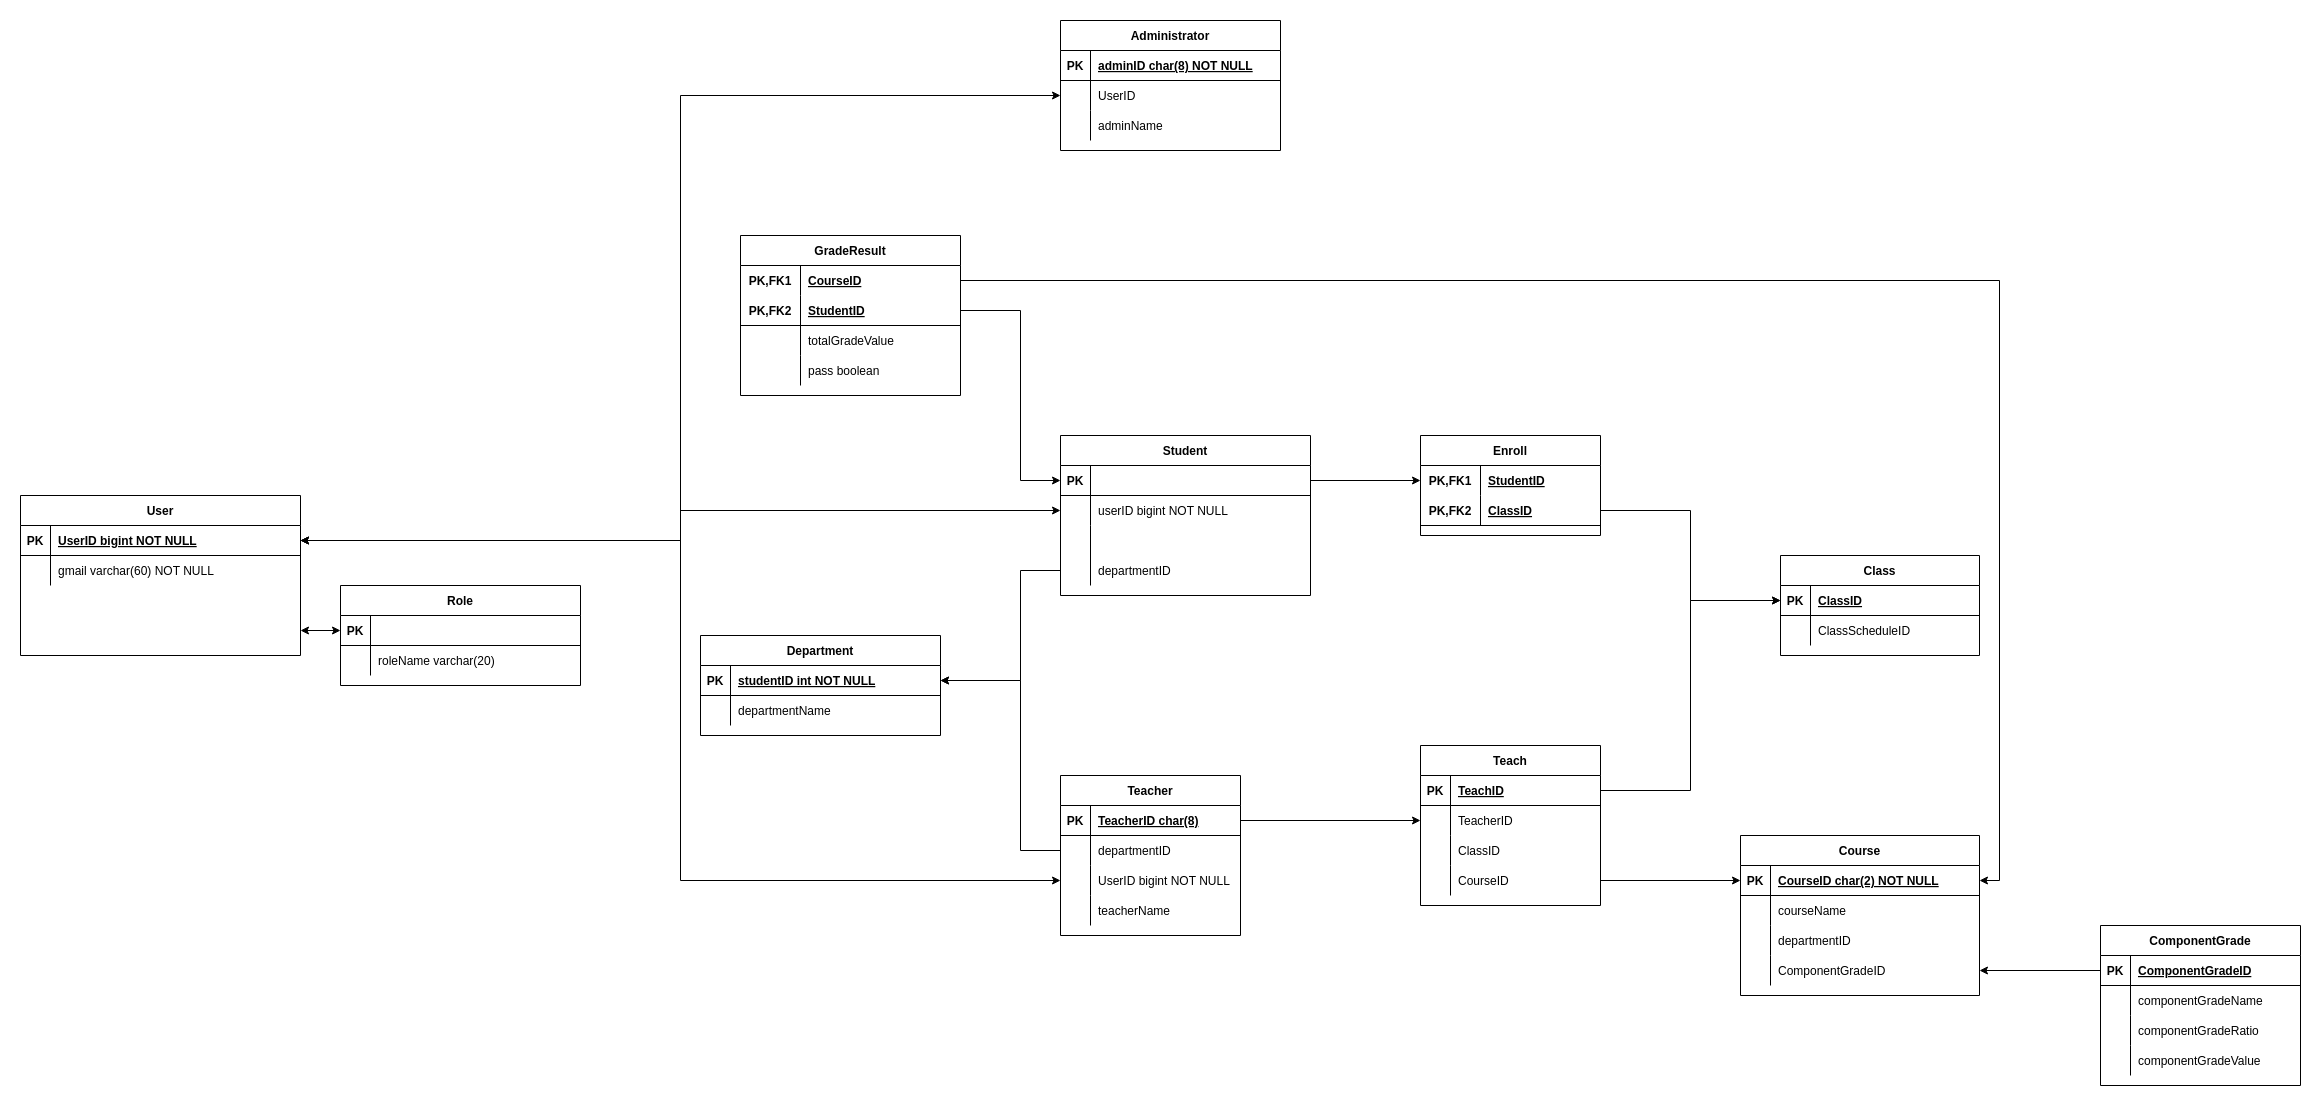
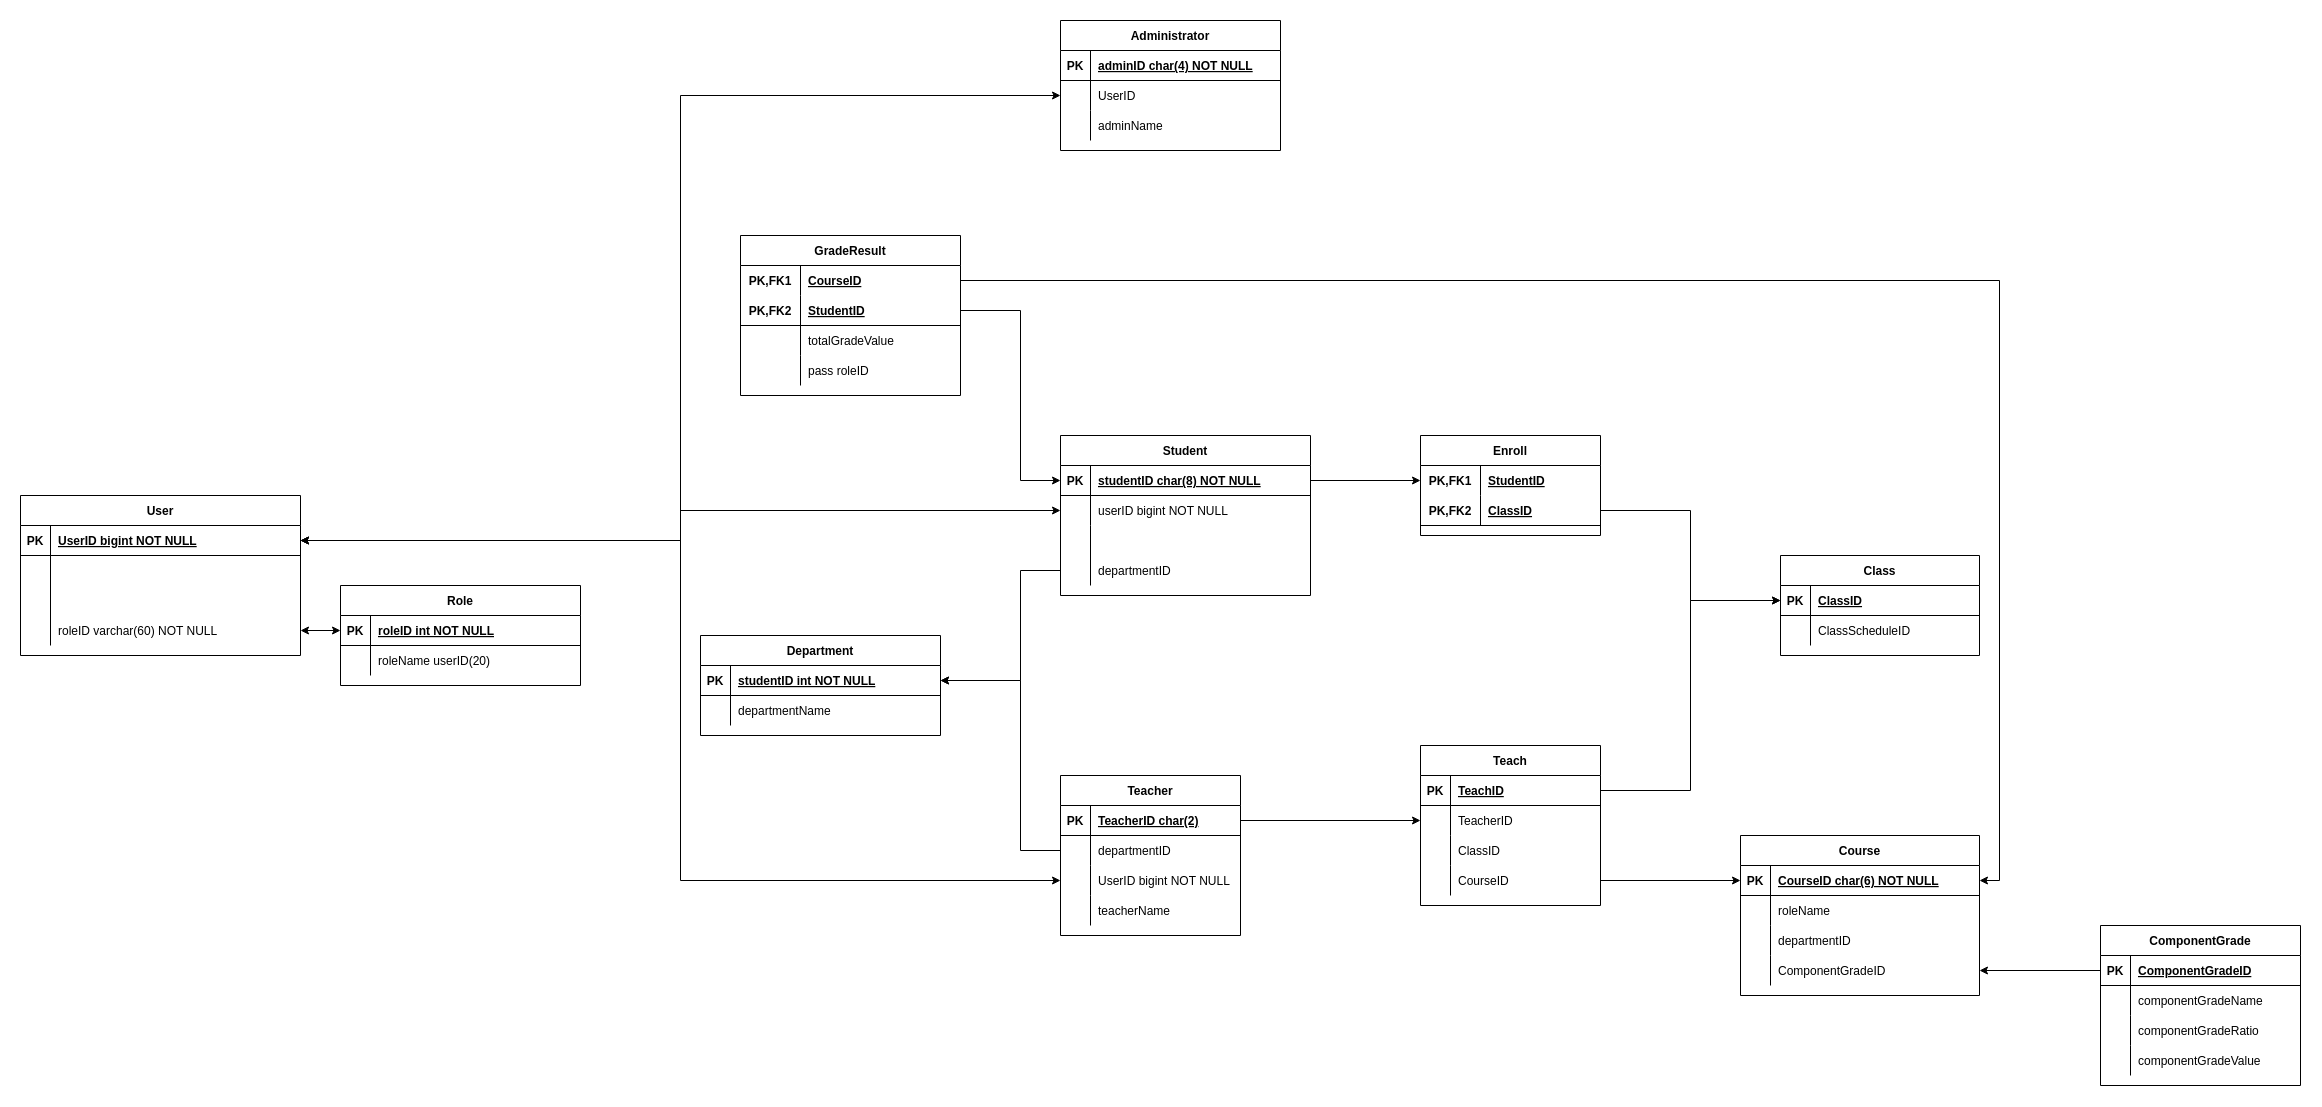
(1172, 66) -> (1172, 66)
(845, 371) -> (842, 371)
none -> (1201, 481)
(176, 571) -> none
none -> (176, 631)
none -> (476, 631)
(442, 661) -> (439, 661)
(1154, 821) -> (1154, 821)
(1857, 881) -> (1857, 881)
(1812, 911) -> (1803, 911)
